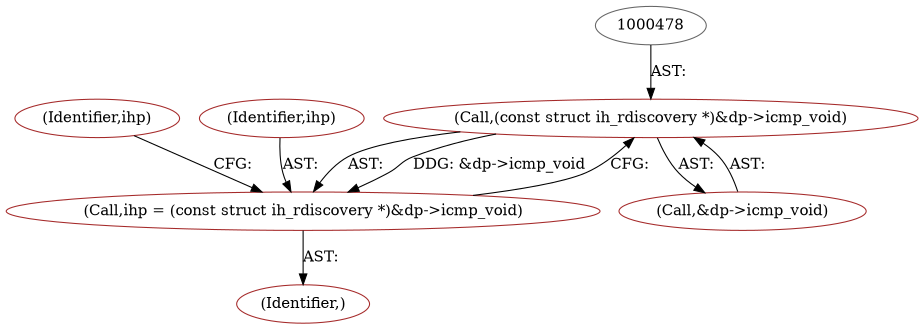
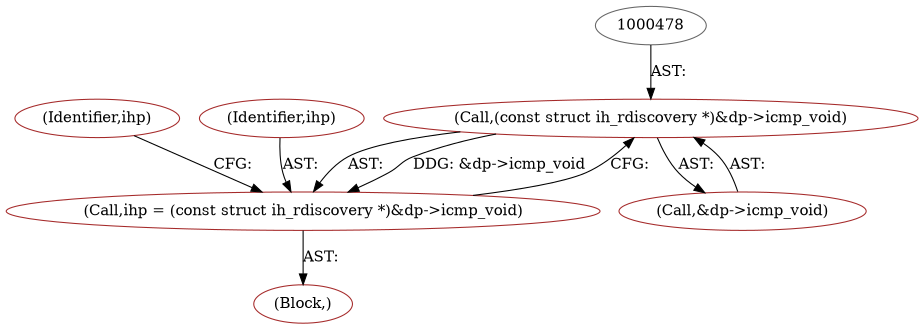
(303, 304) -> (303, 304)
